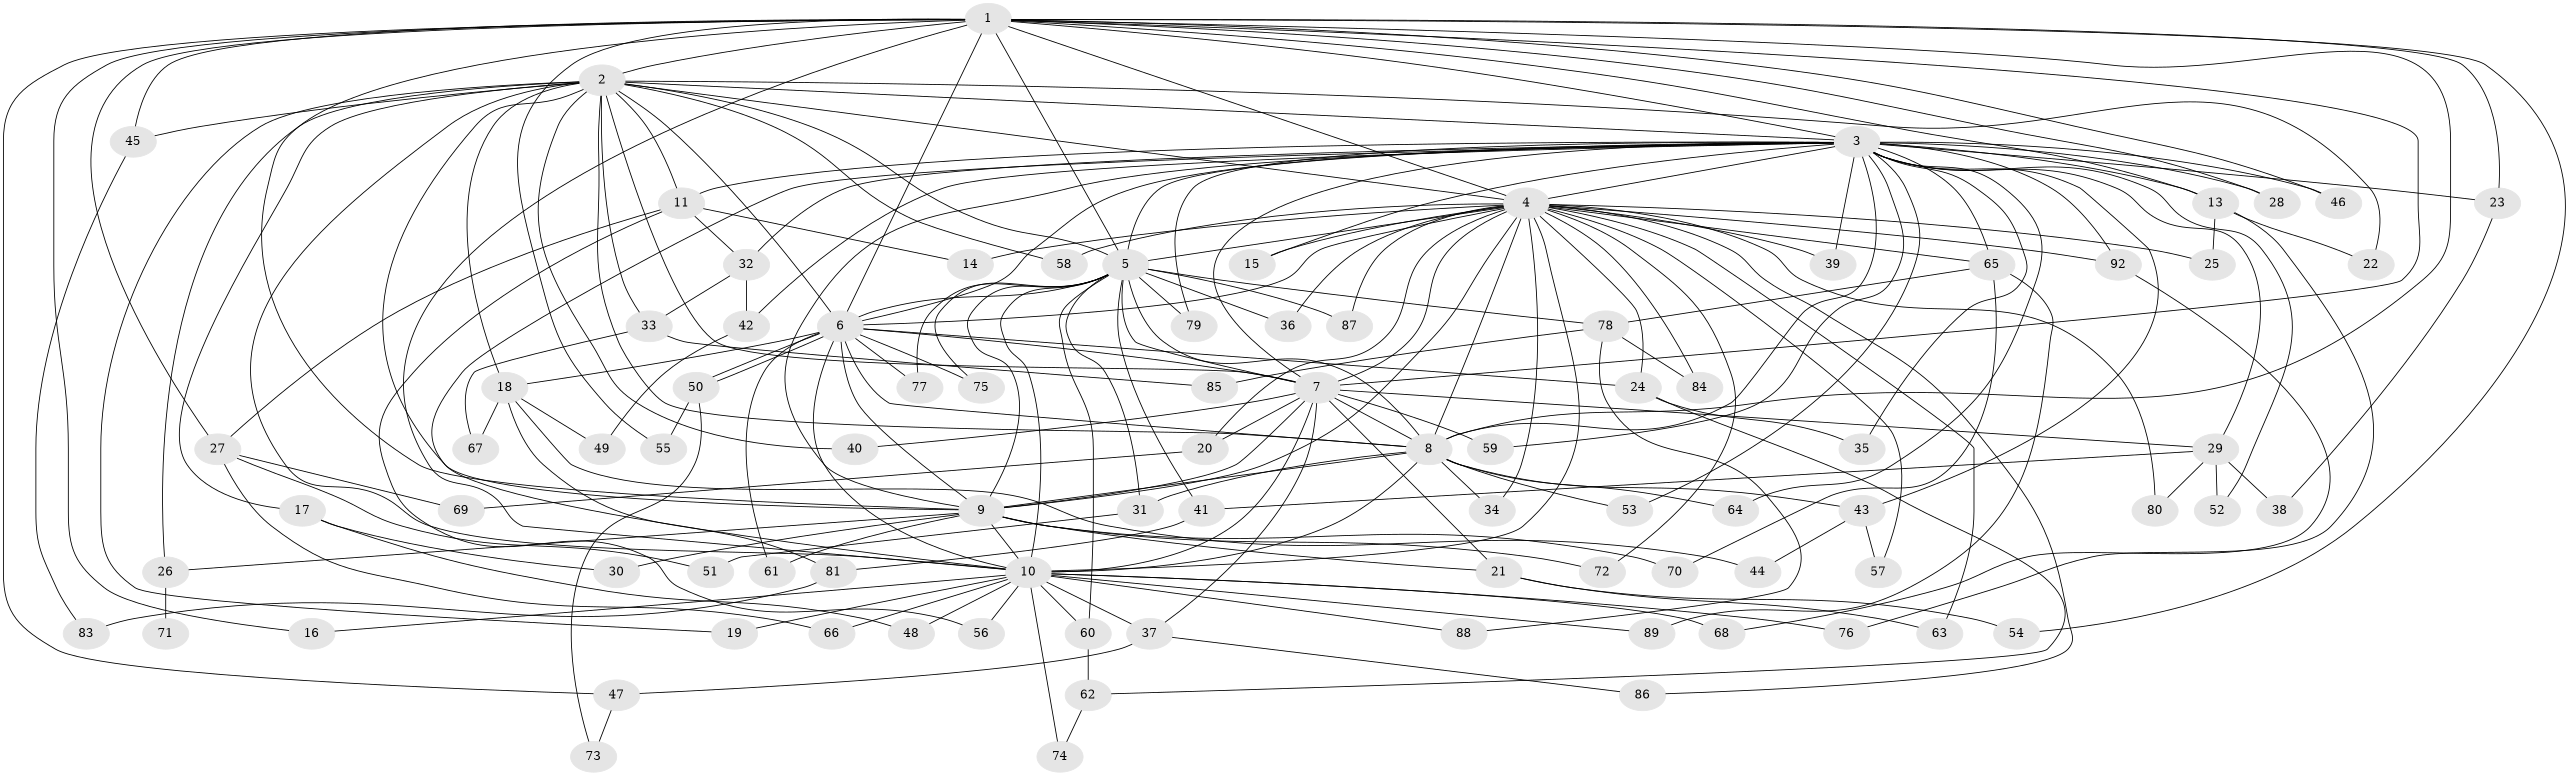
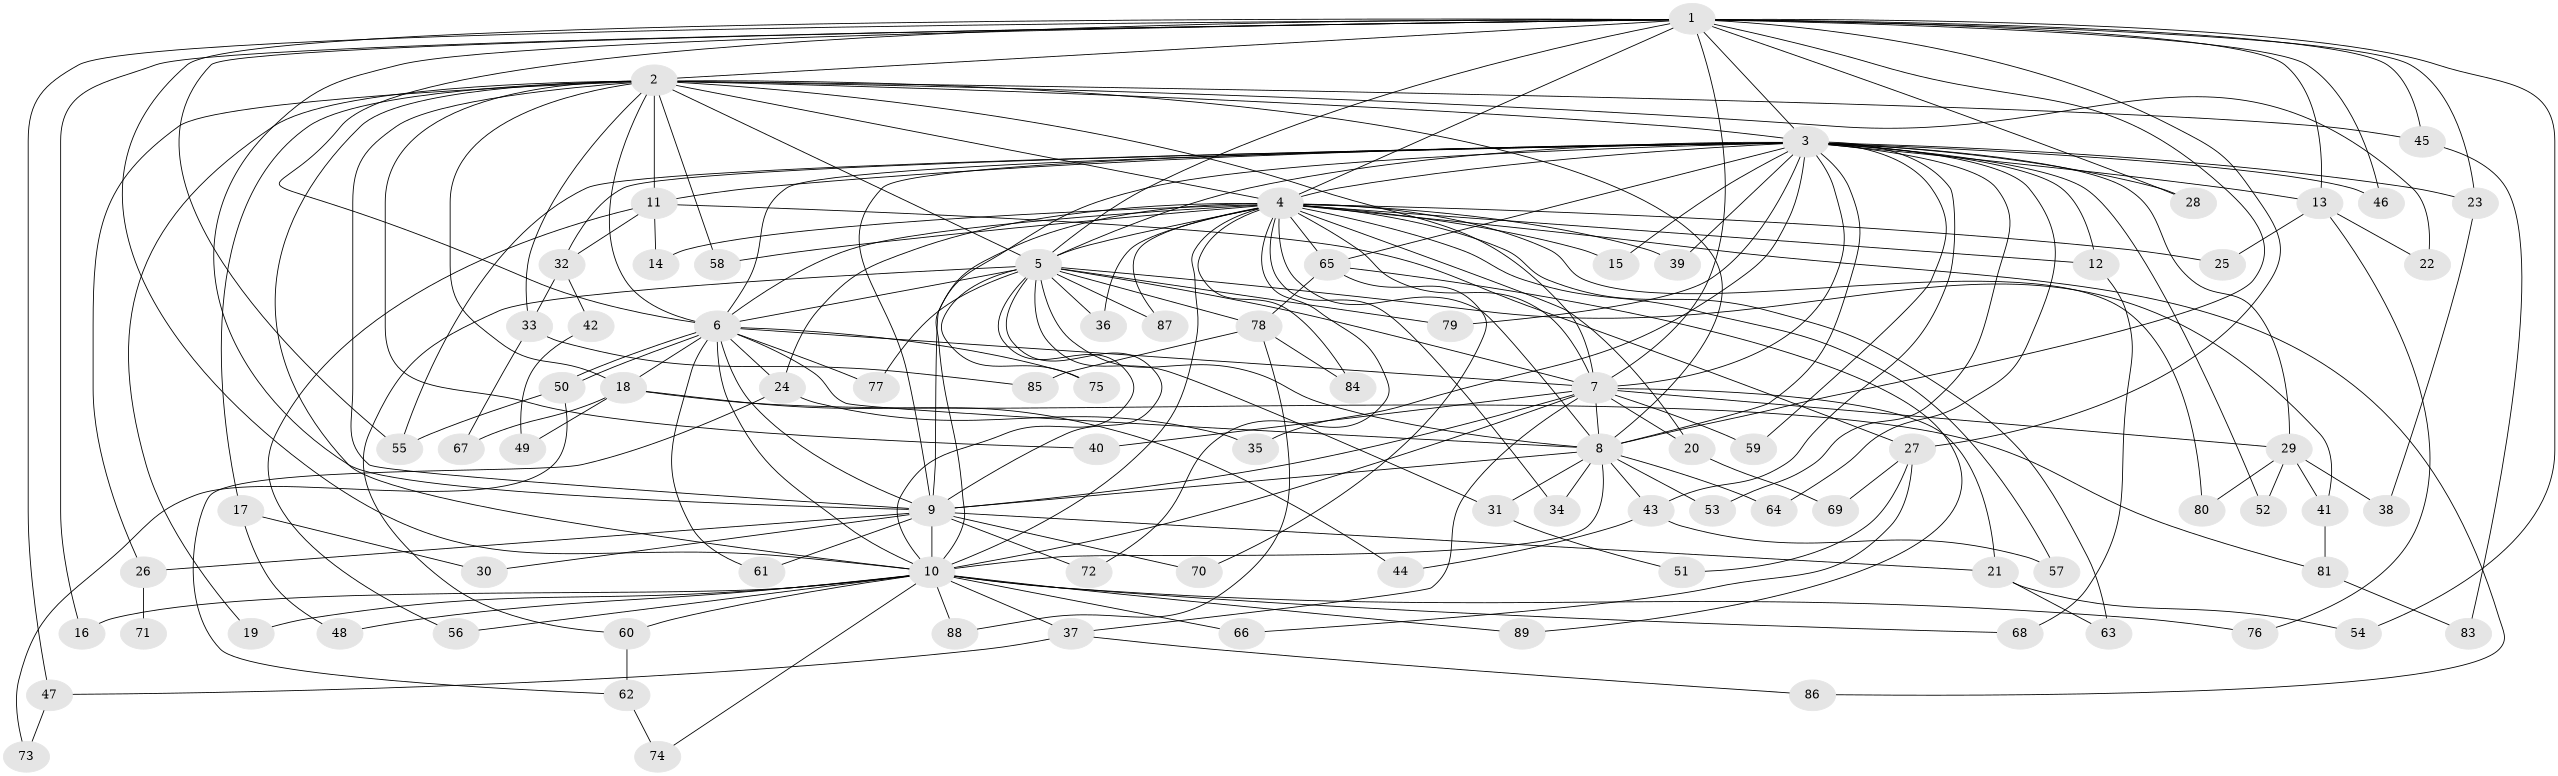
(1136, 167) -> (1027, 160)
(2118, 265) -> (2096, 265)
